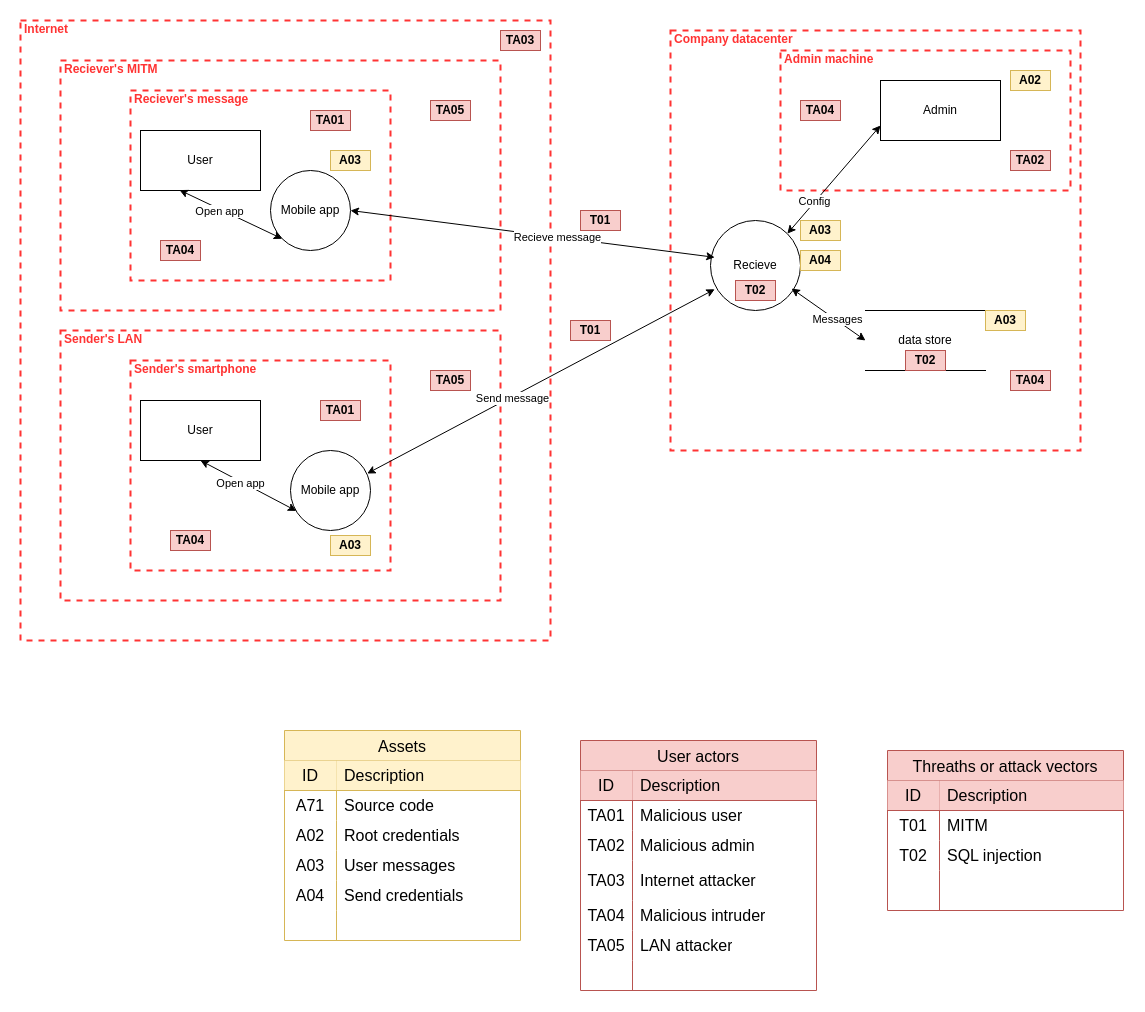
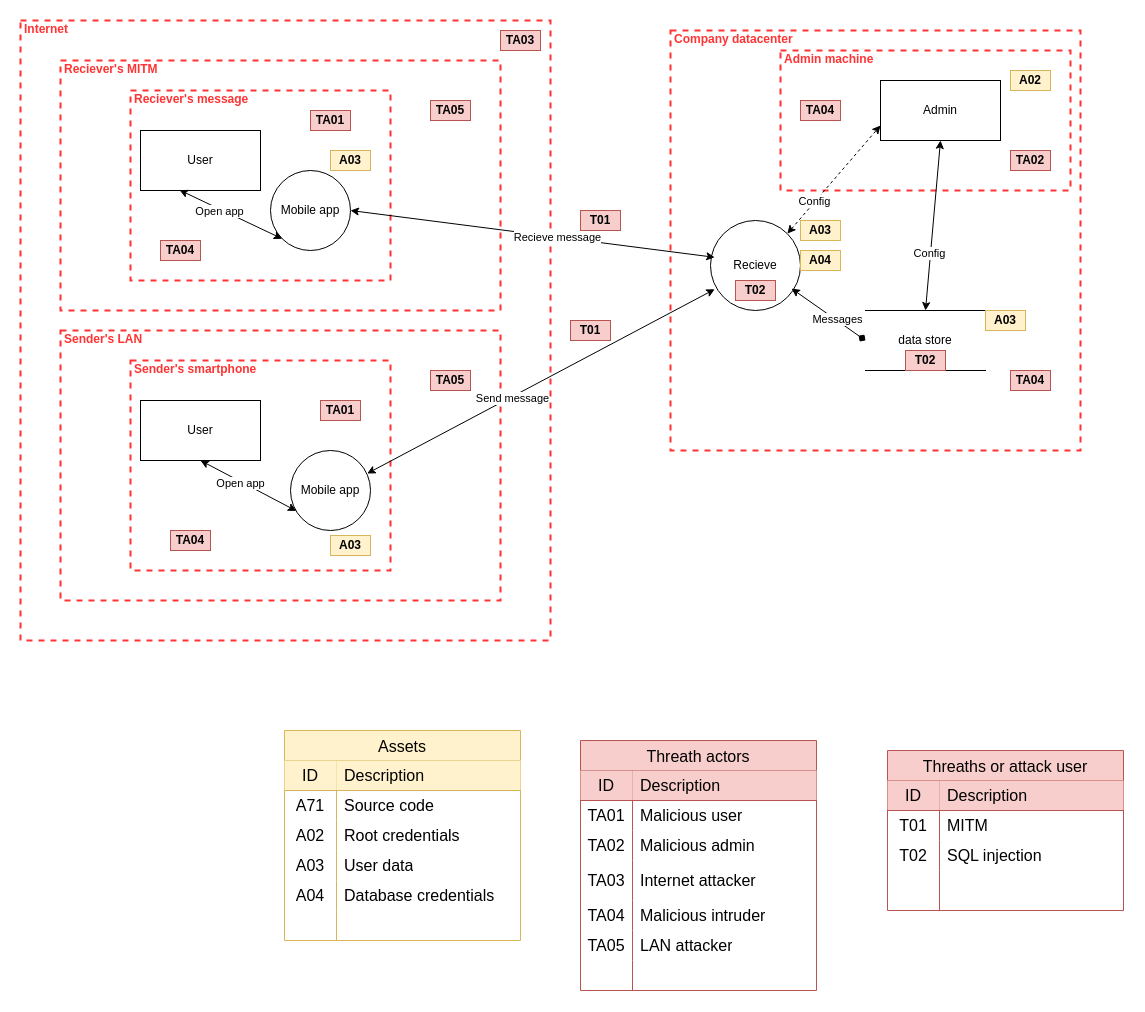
(848, 164) -> (848, 164)
none -> (933, 226)
(859, 336) -> (858, 335)
(698, 757) -> (698, 757)
(1005, 767) -> (1005, 767)
(401, 866) -> (383, 866)
(410, 896) -> (428, 896)
